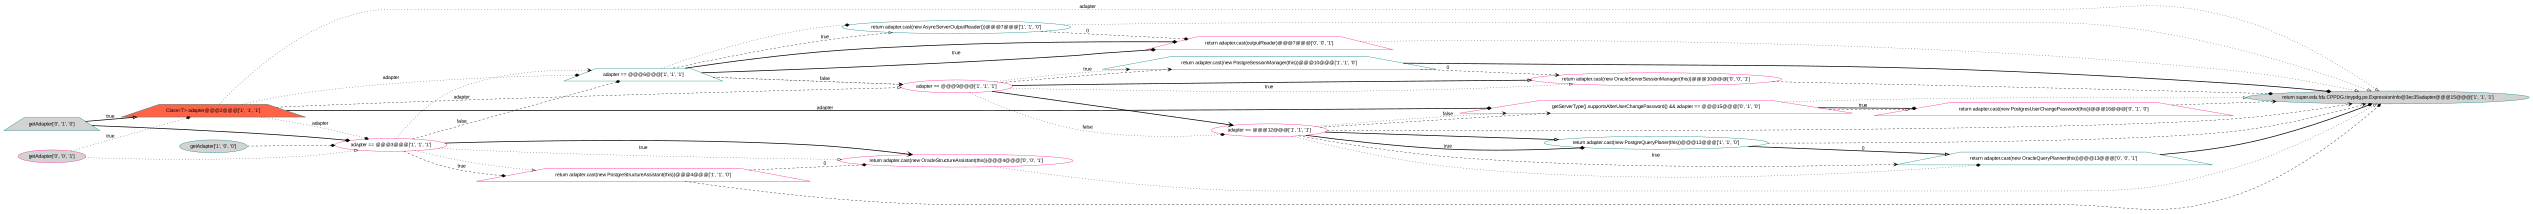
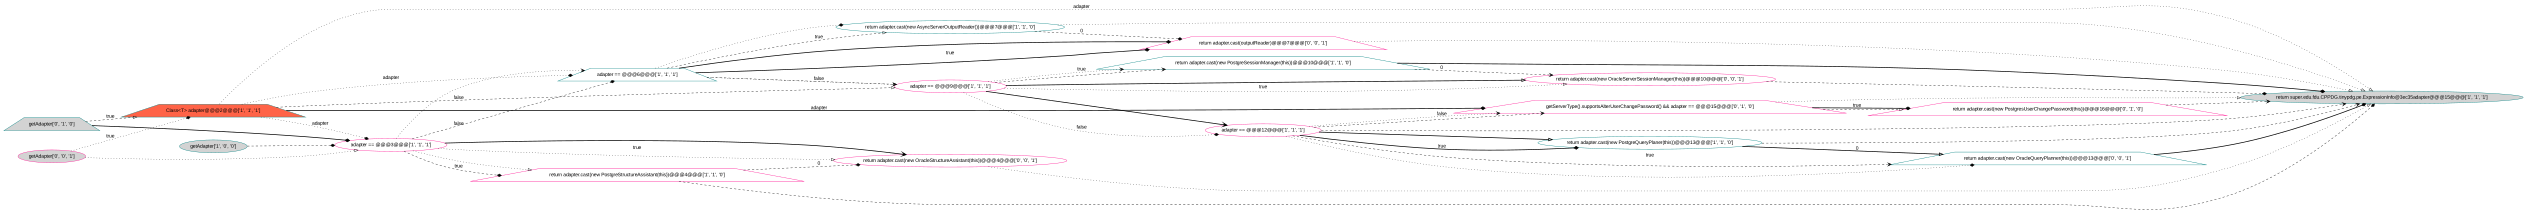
(462, 97) -> (459, 98)
(109, 119) -> (109, 119)
